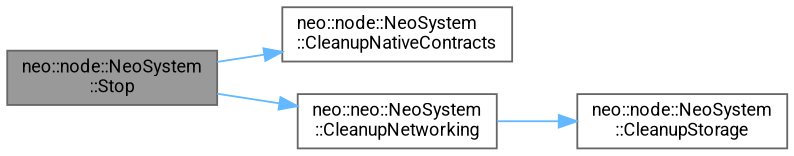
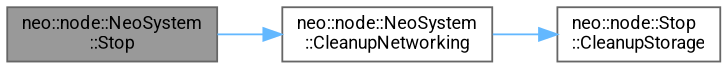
(397, 34) -> none
(397, 121) -> (387, 34)
(682, 121) -> (639, 34)
